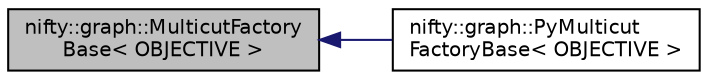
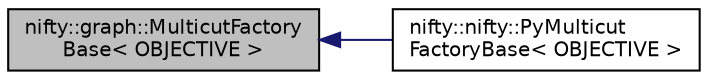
(546, 40) -> (546, 40)
